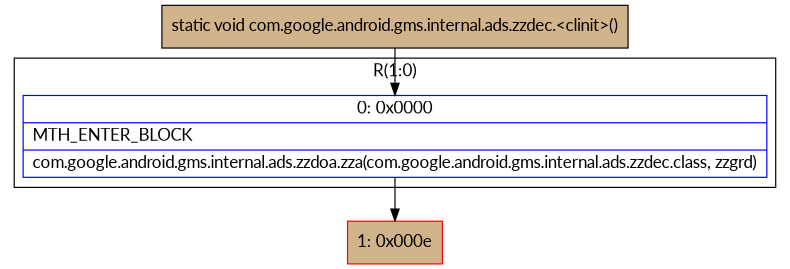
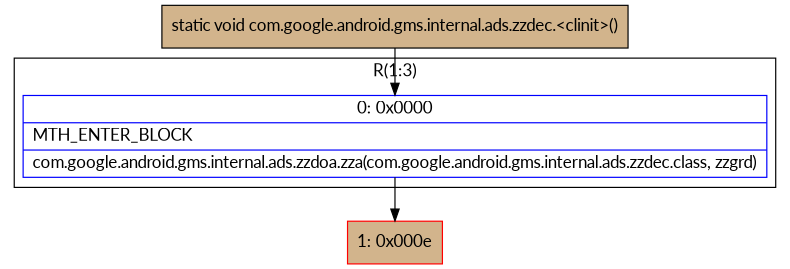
(395, 72) -> (395, 72)
